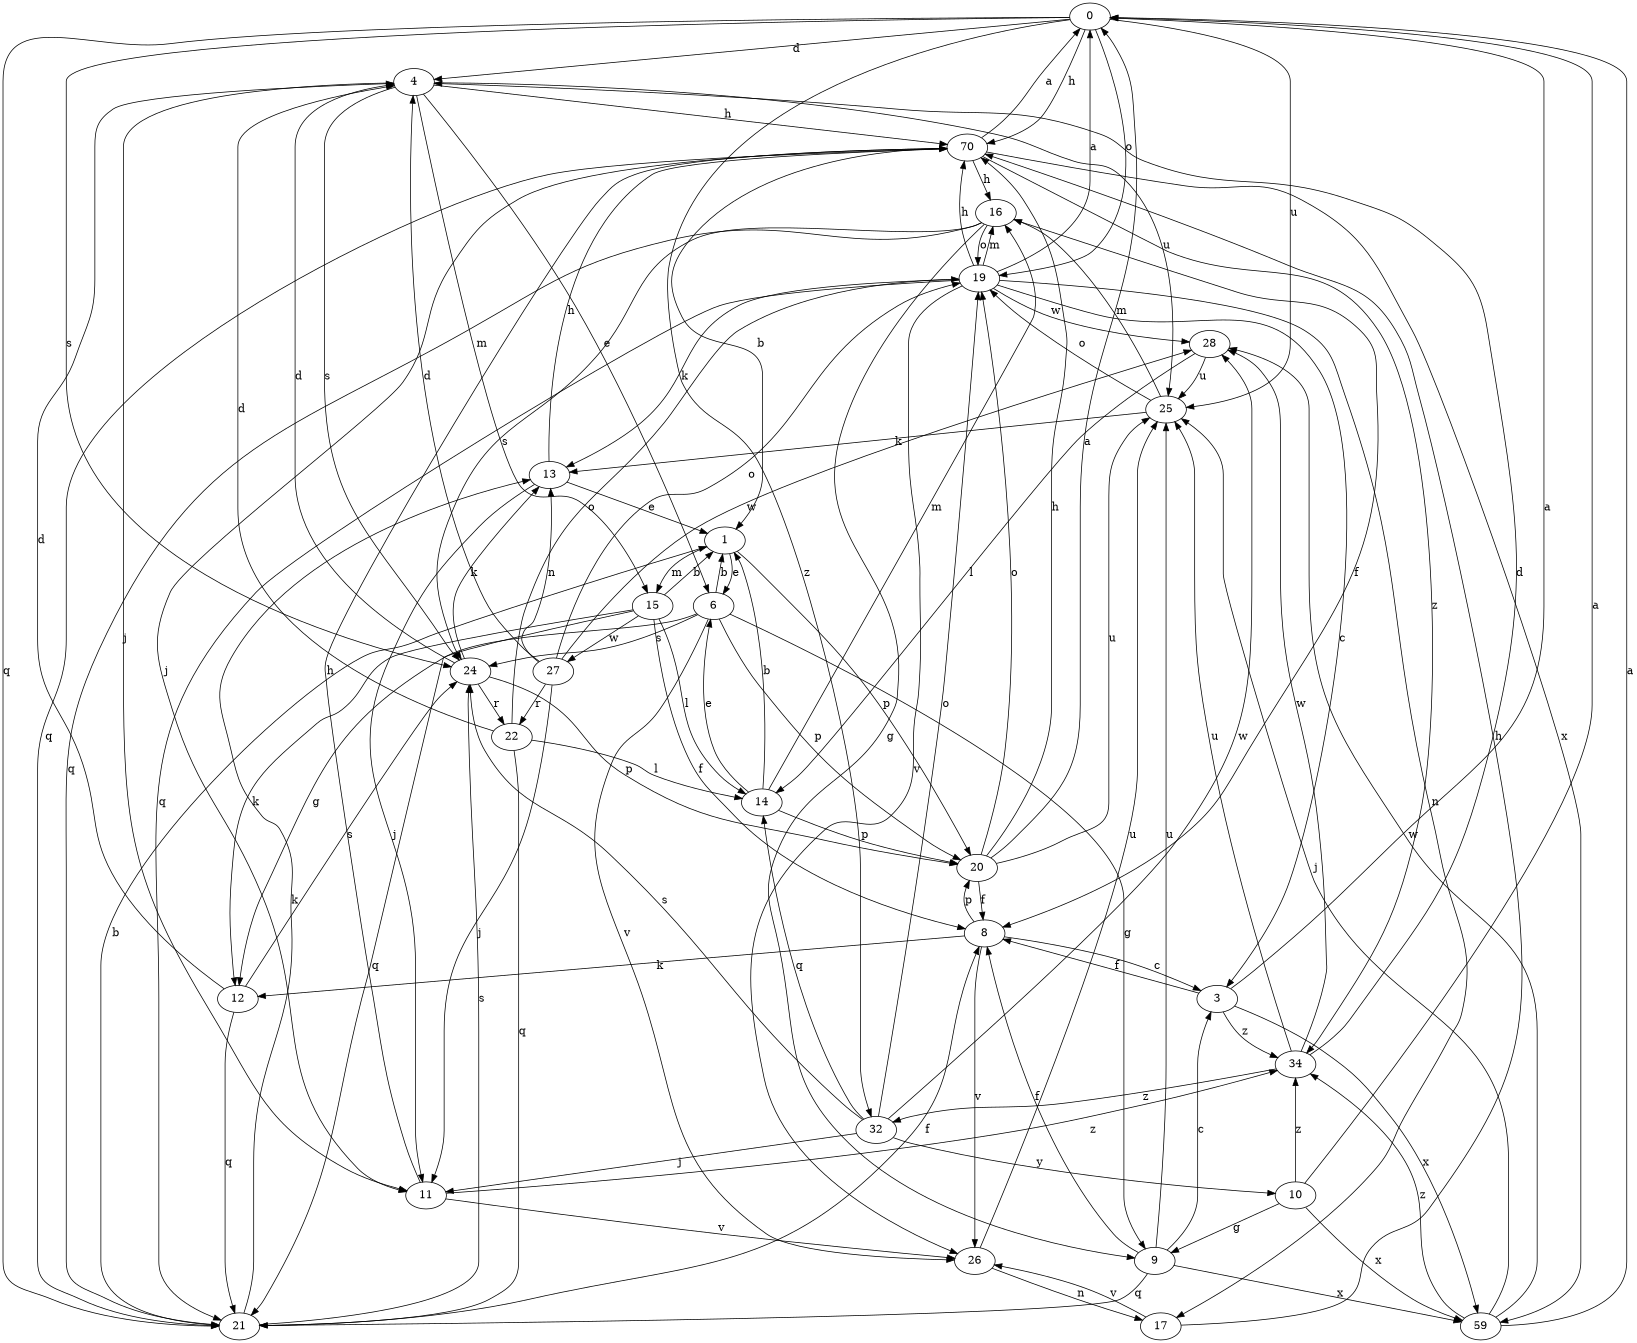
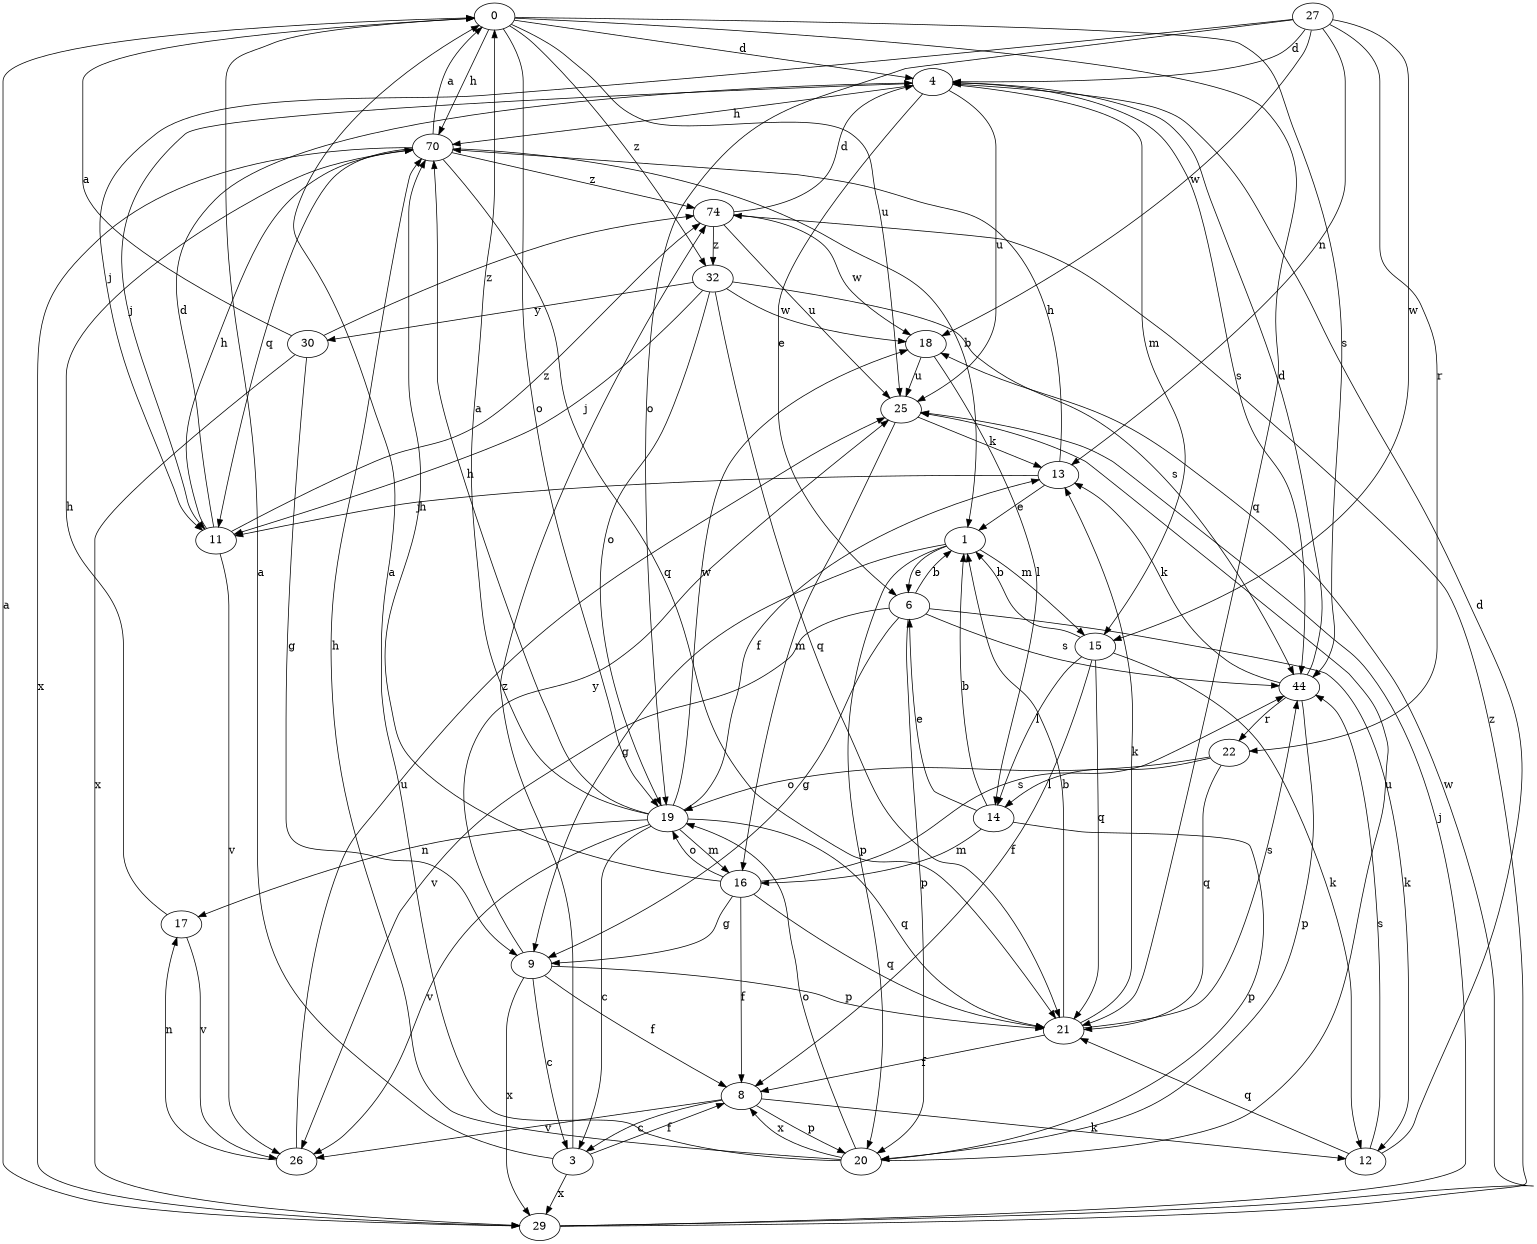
(980, 177) -> (387, 631)
(1210, 344) -> (926, 344)
(1074, 354) -> none
(685, 377) -> (759, 647)
(238, 424) -> (383, 132)
(606, 637) -> (1408, 382)
(167, 671) -> (269, 344)
(470, 671) -> (1299, 687)
none -> (674, 675)
(316, 802) -> (1407, 884)
(1170, 835) -> (596, 687)
(983, 901) -> (781, 1129)
(797, 978) -> (828, 686)
(1296, 1064) -> (714, 213)
(1296, 1195) -> (308, 344)
(1138, 1294) -> (849, 998)
(1481, 1326) -> (540, 1227)
